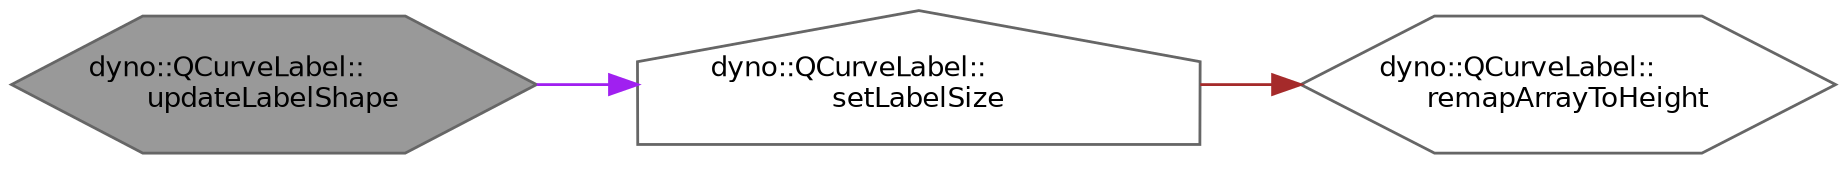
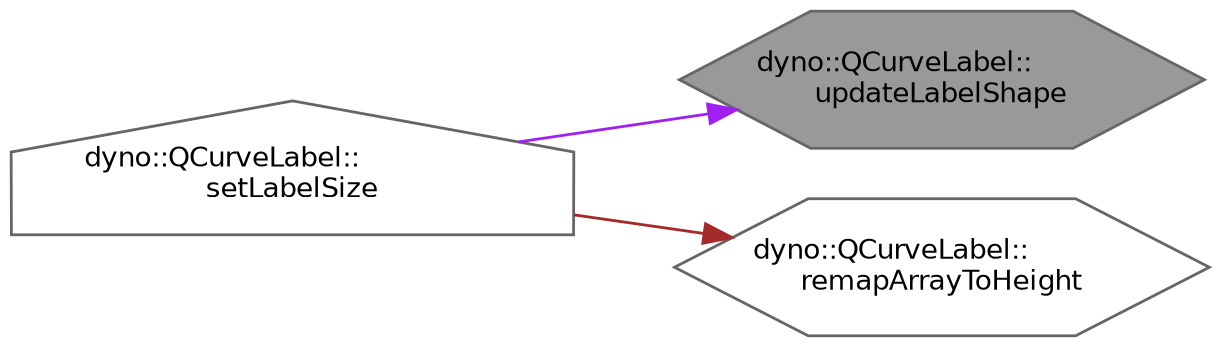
(573, 85) -> (614, 128)
